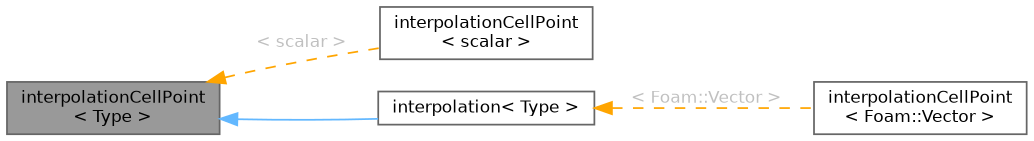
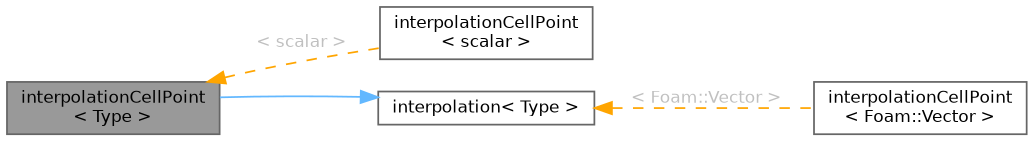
(308, 120) -> (290, 96)
